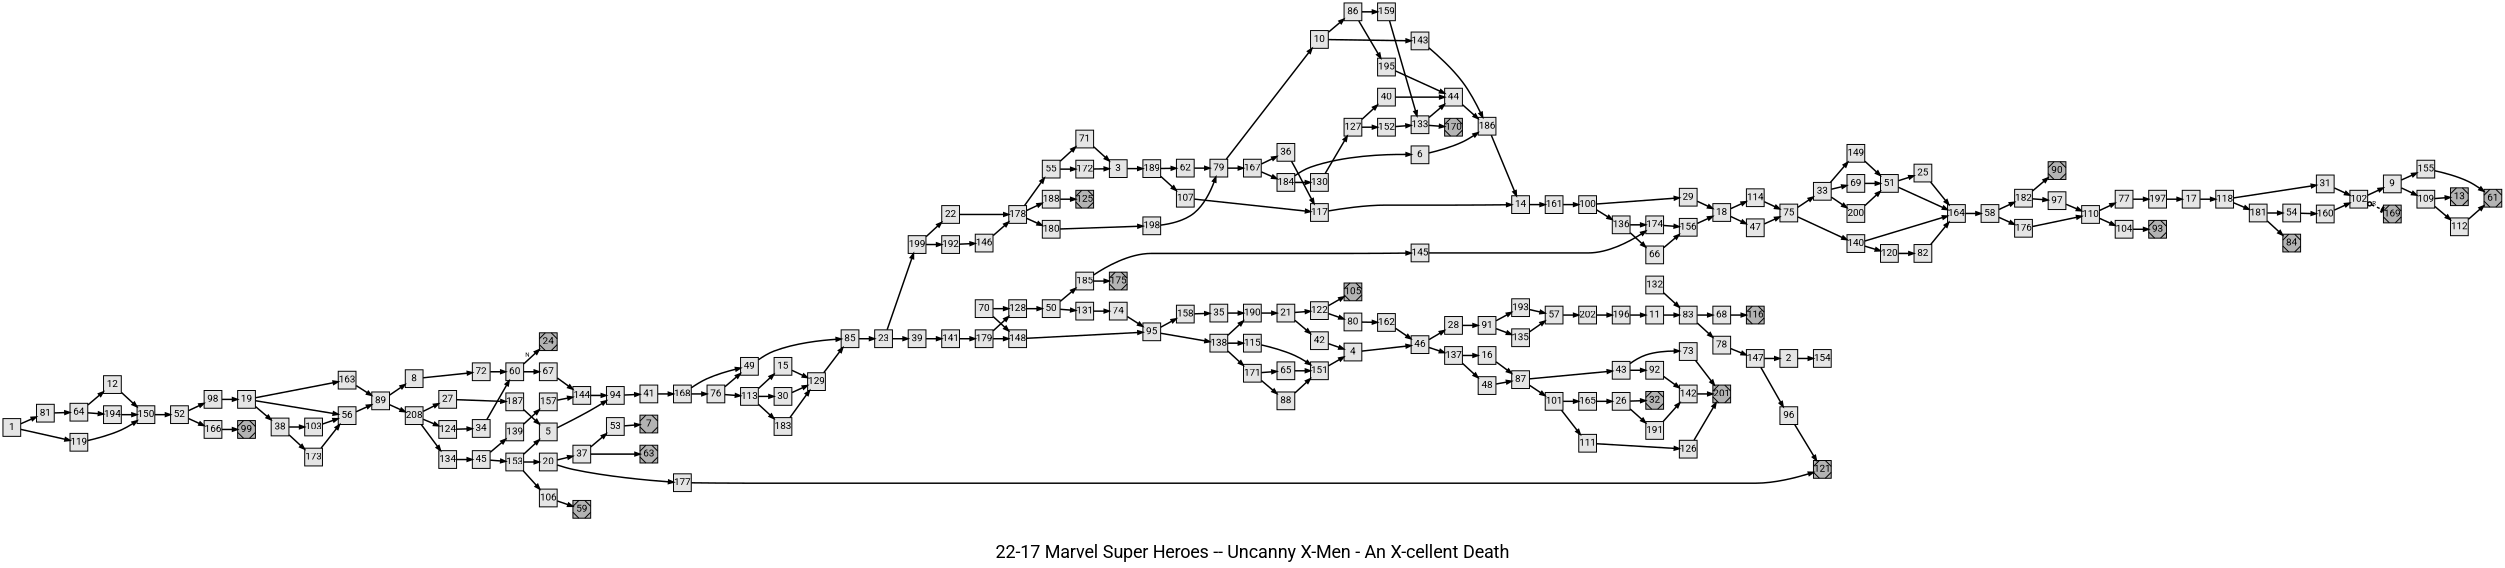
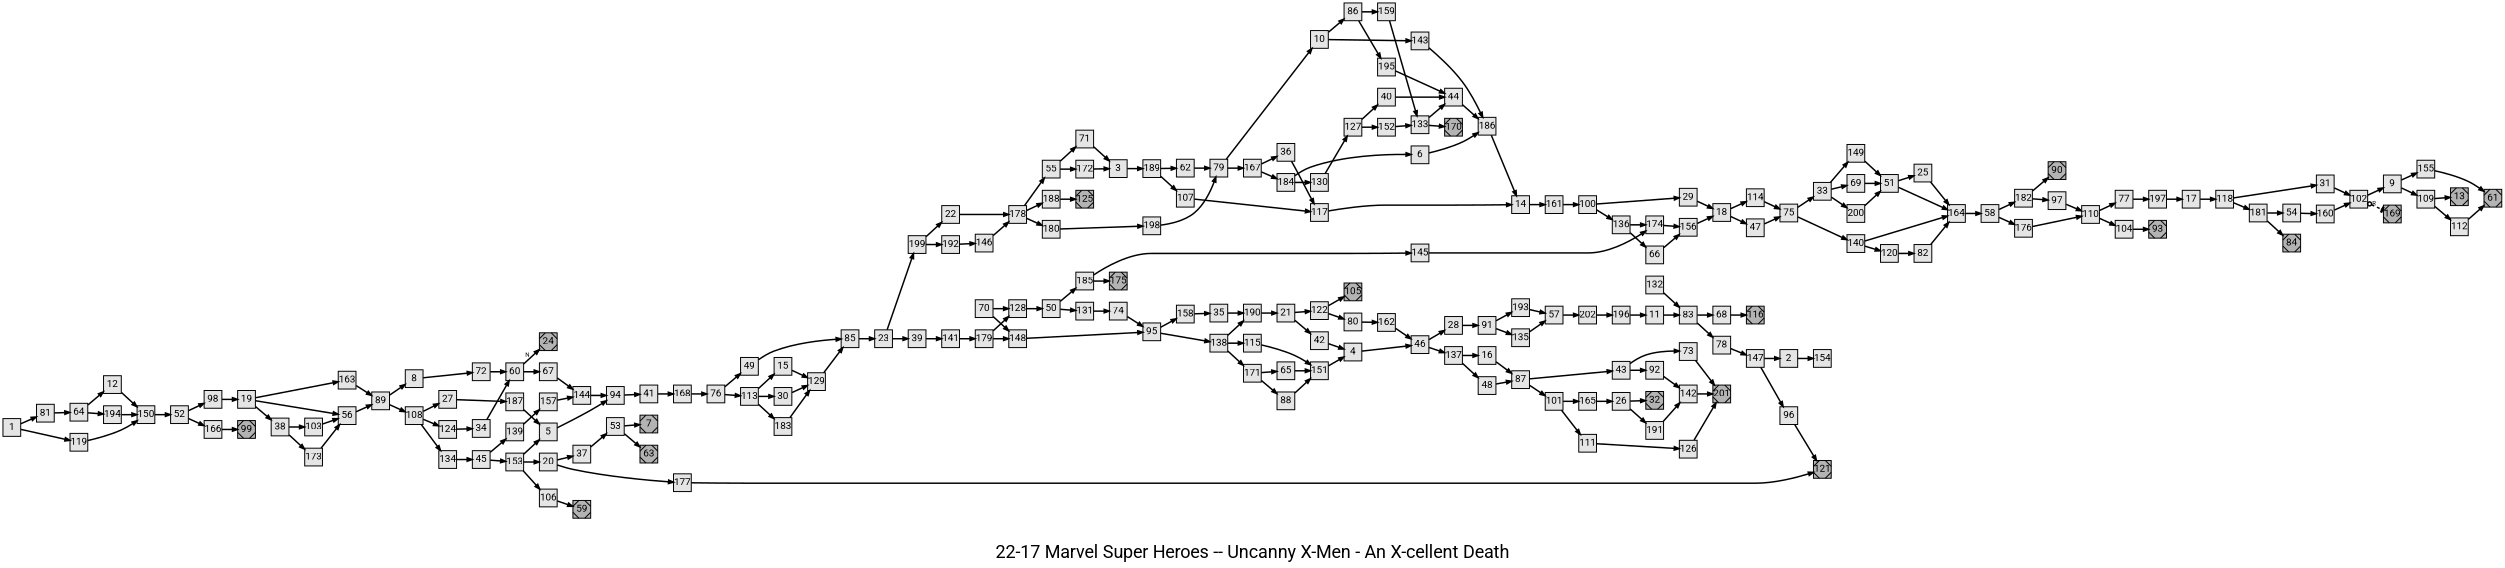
(713, 376) -> none
(414, 416) -> (414, 416)
(613, 454) -> (630, 439)
